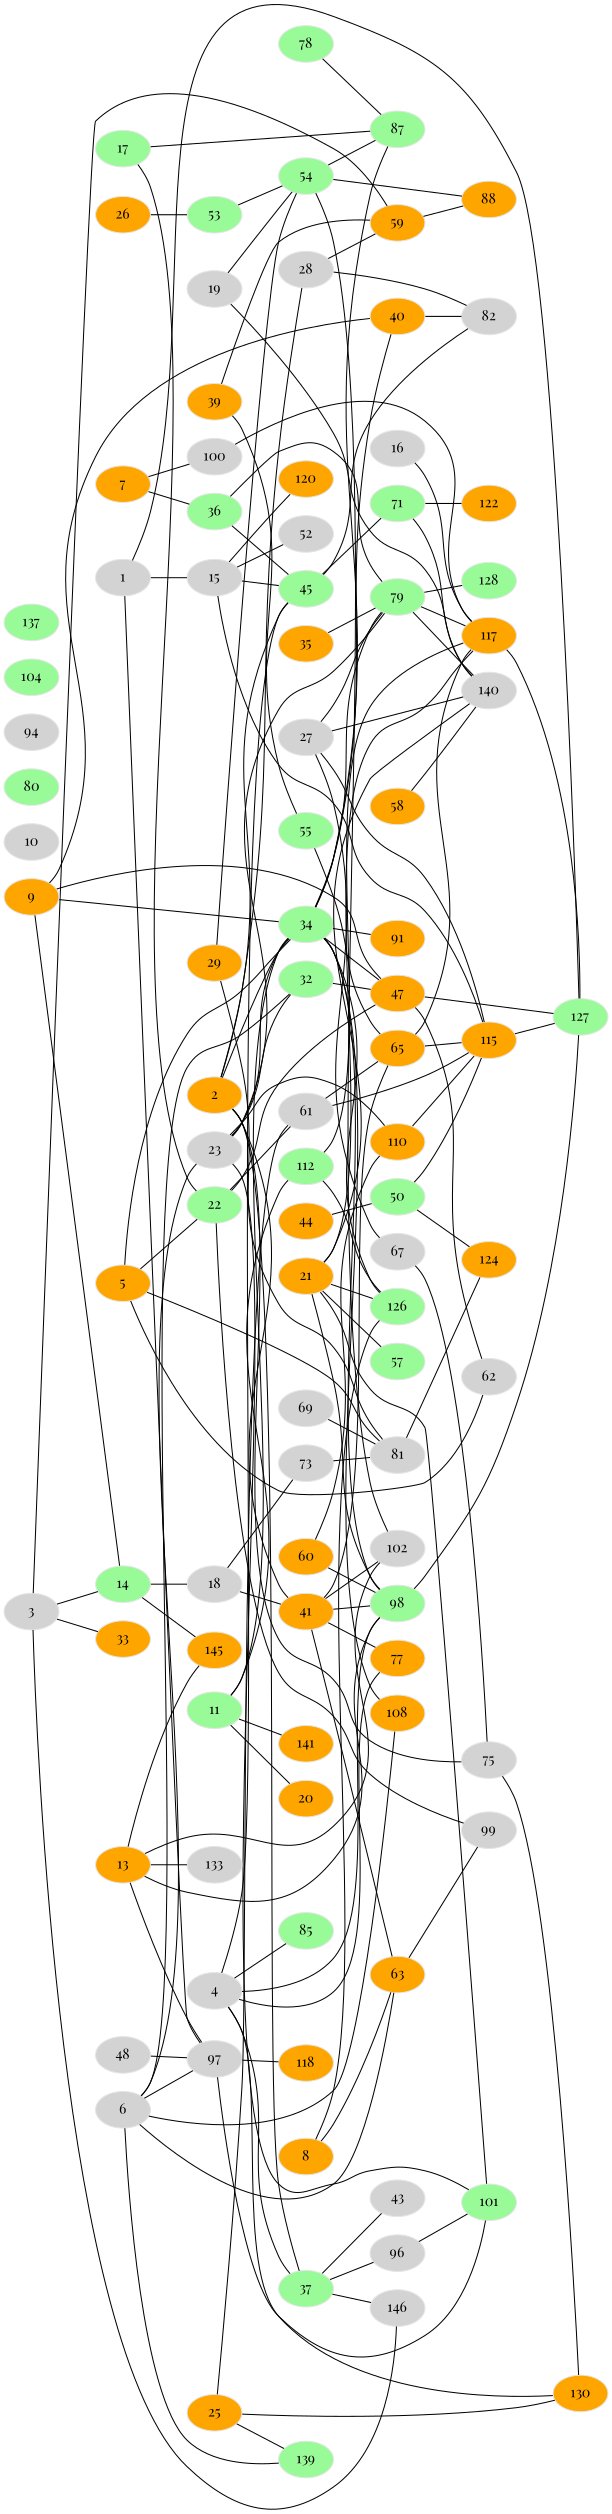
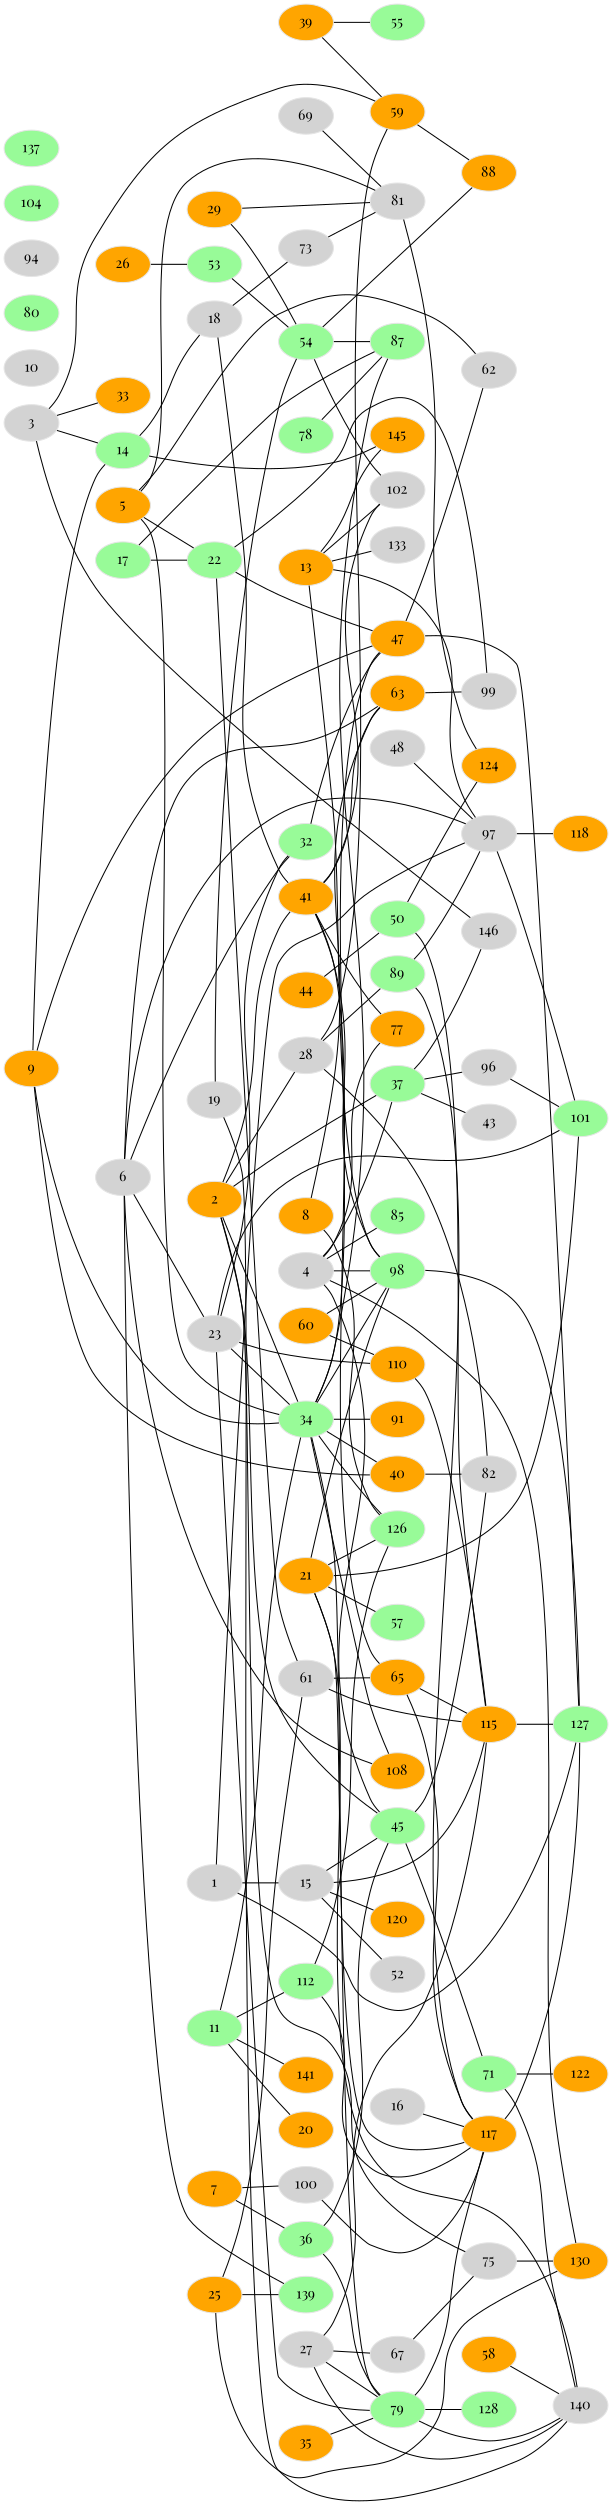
(345, 943) -> none
none -> (398, 974)
